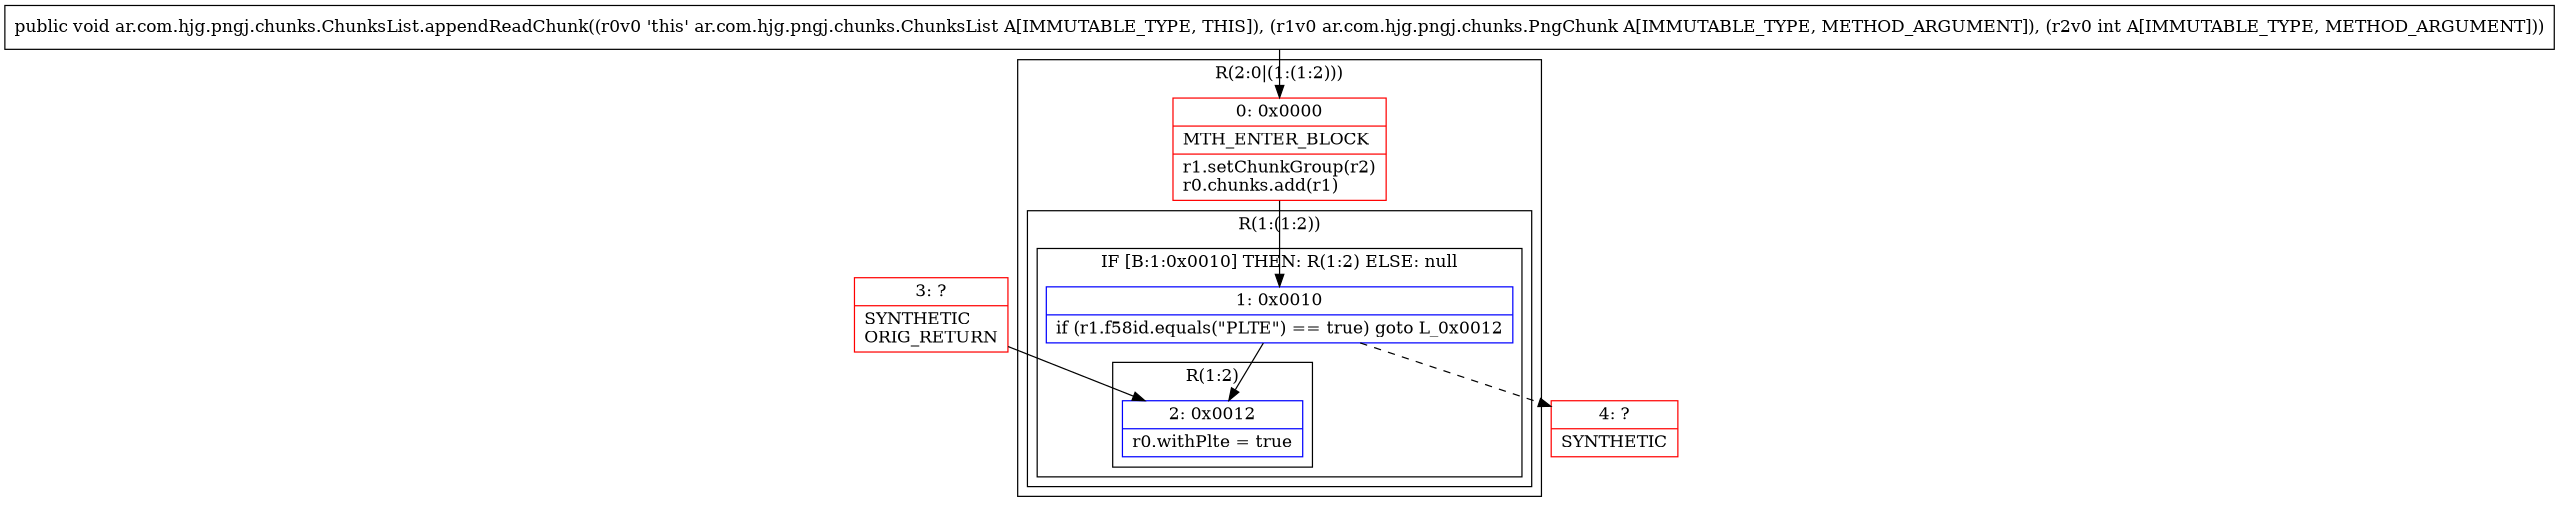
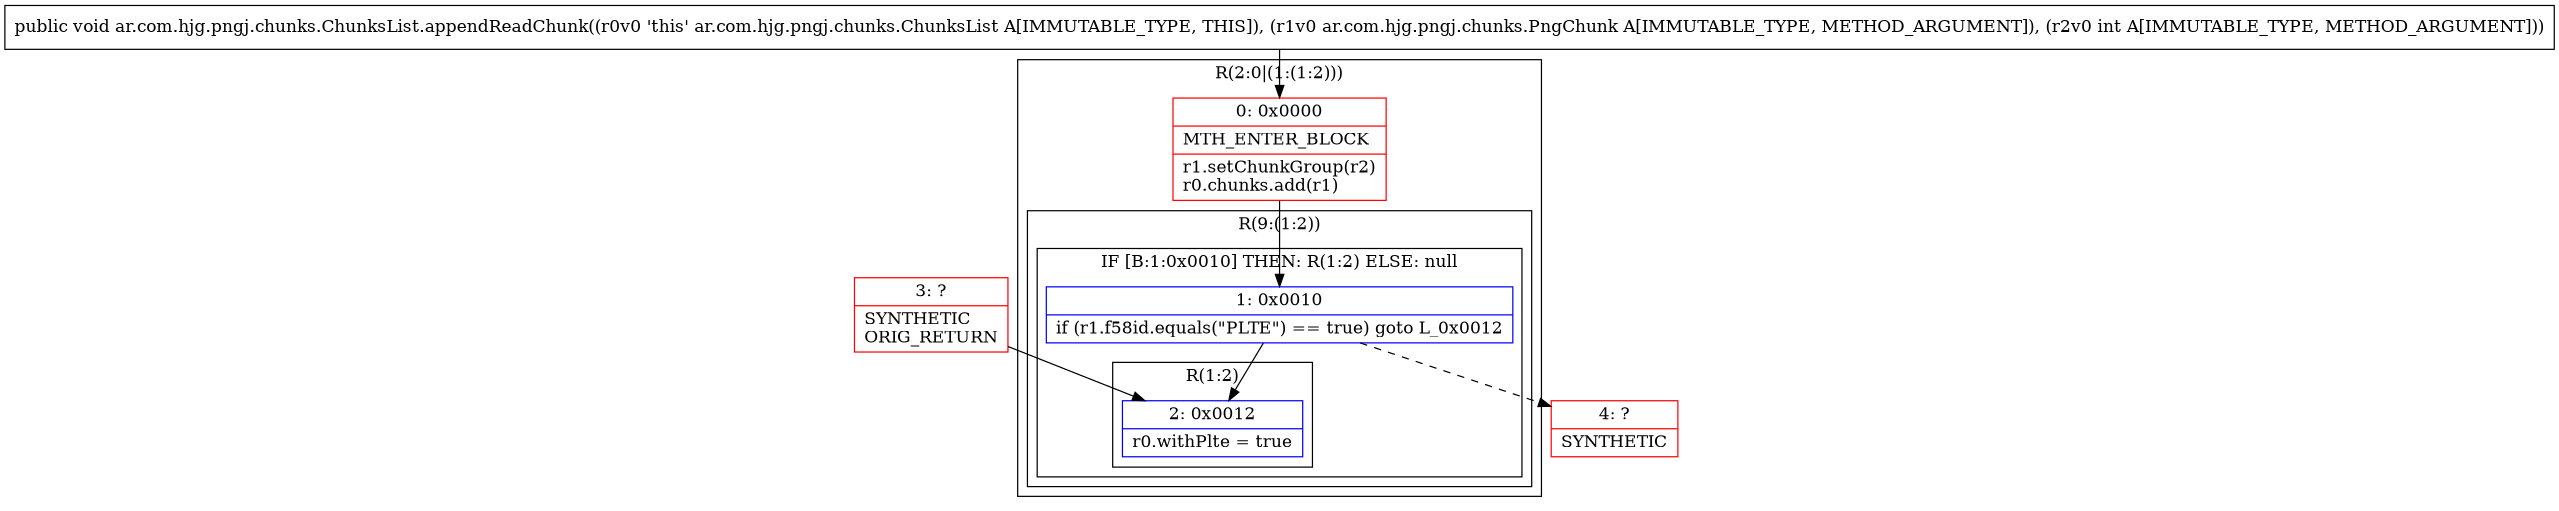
(1280, 225) -> (1280, 225)
